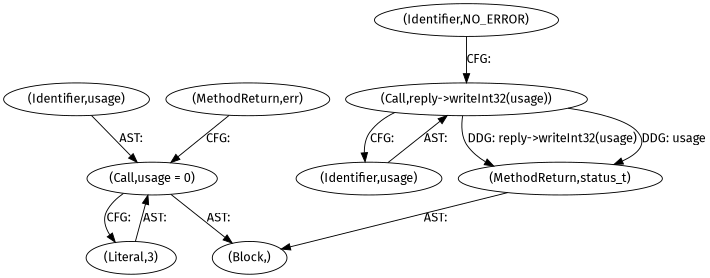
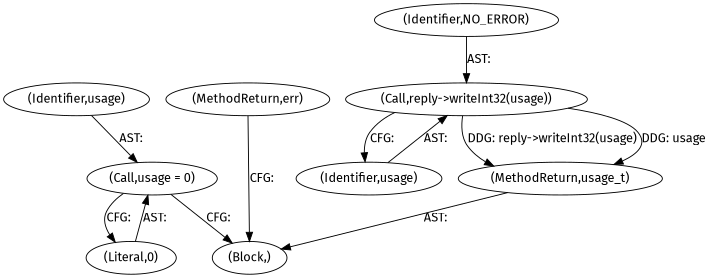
(481, 60) -> (481, 60)
(204, 136) -> (249, 174)
(560, 179) -> (560, 179)
(220, 218) -> (220, 218)
(131, 258) -> (131, 258)
